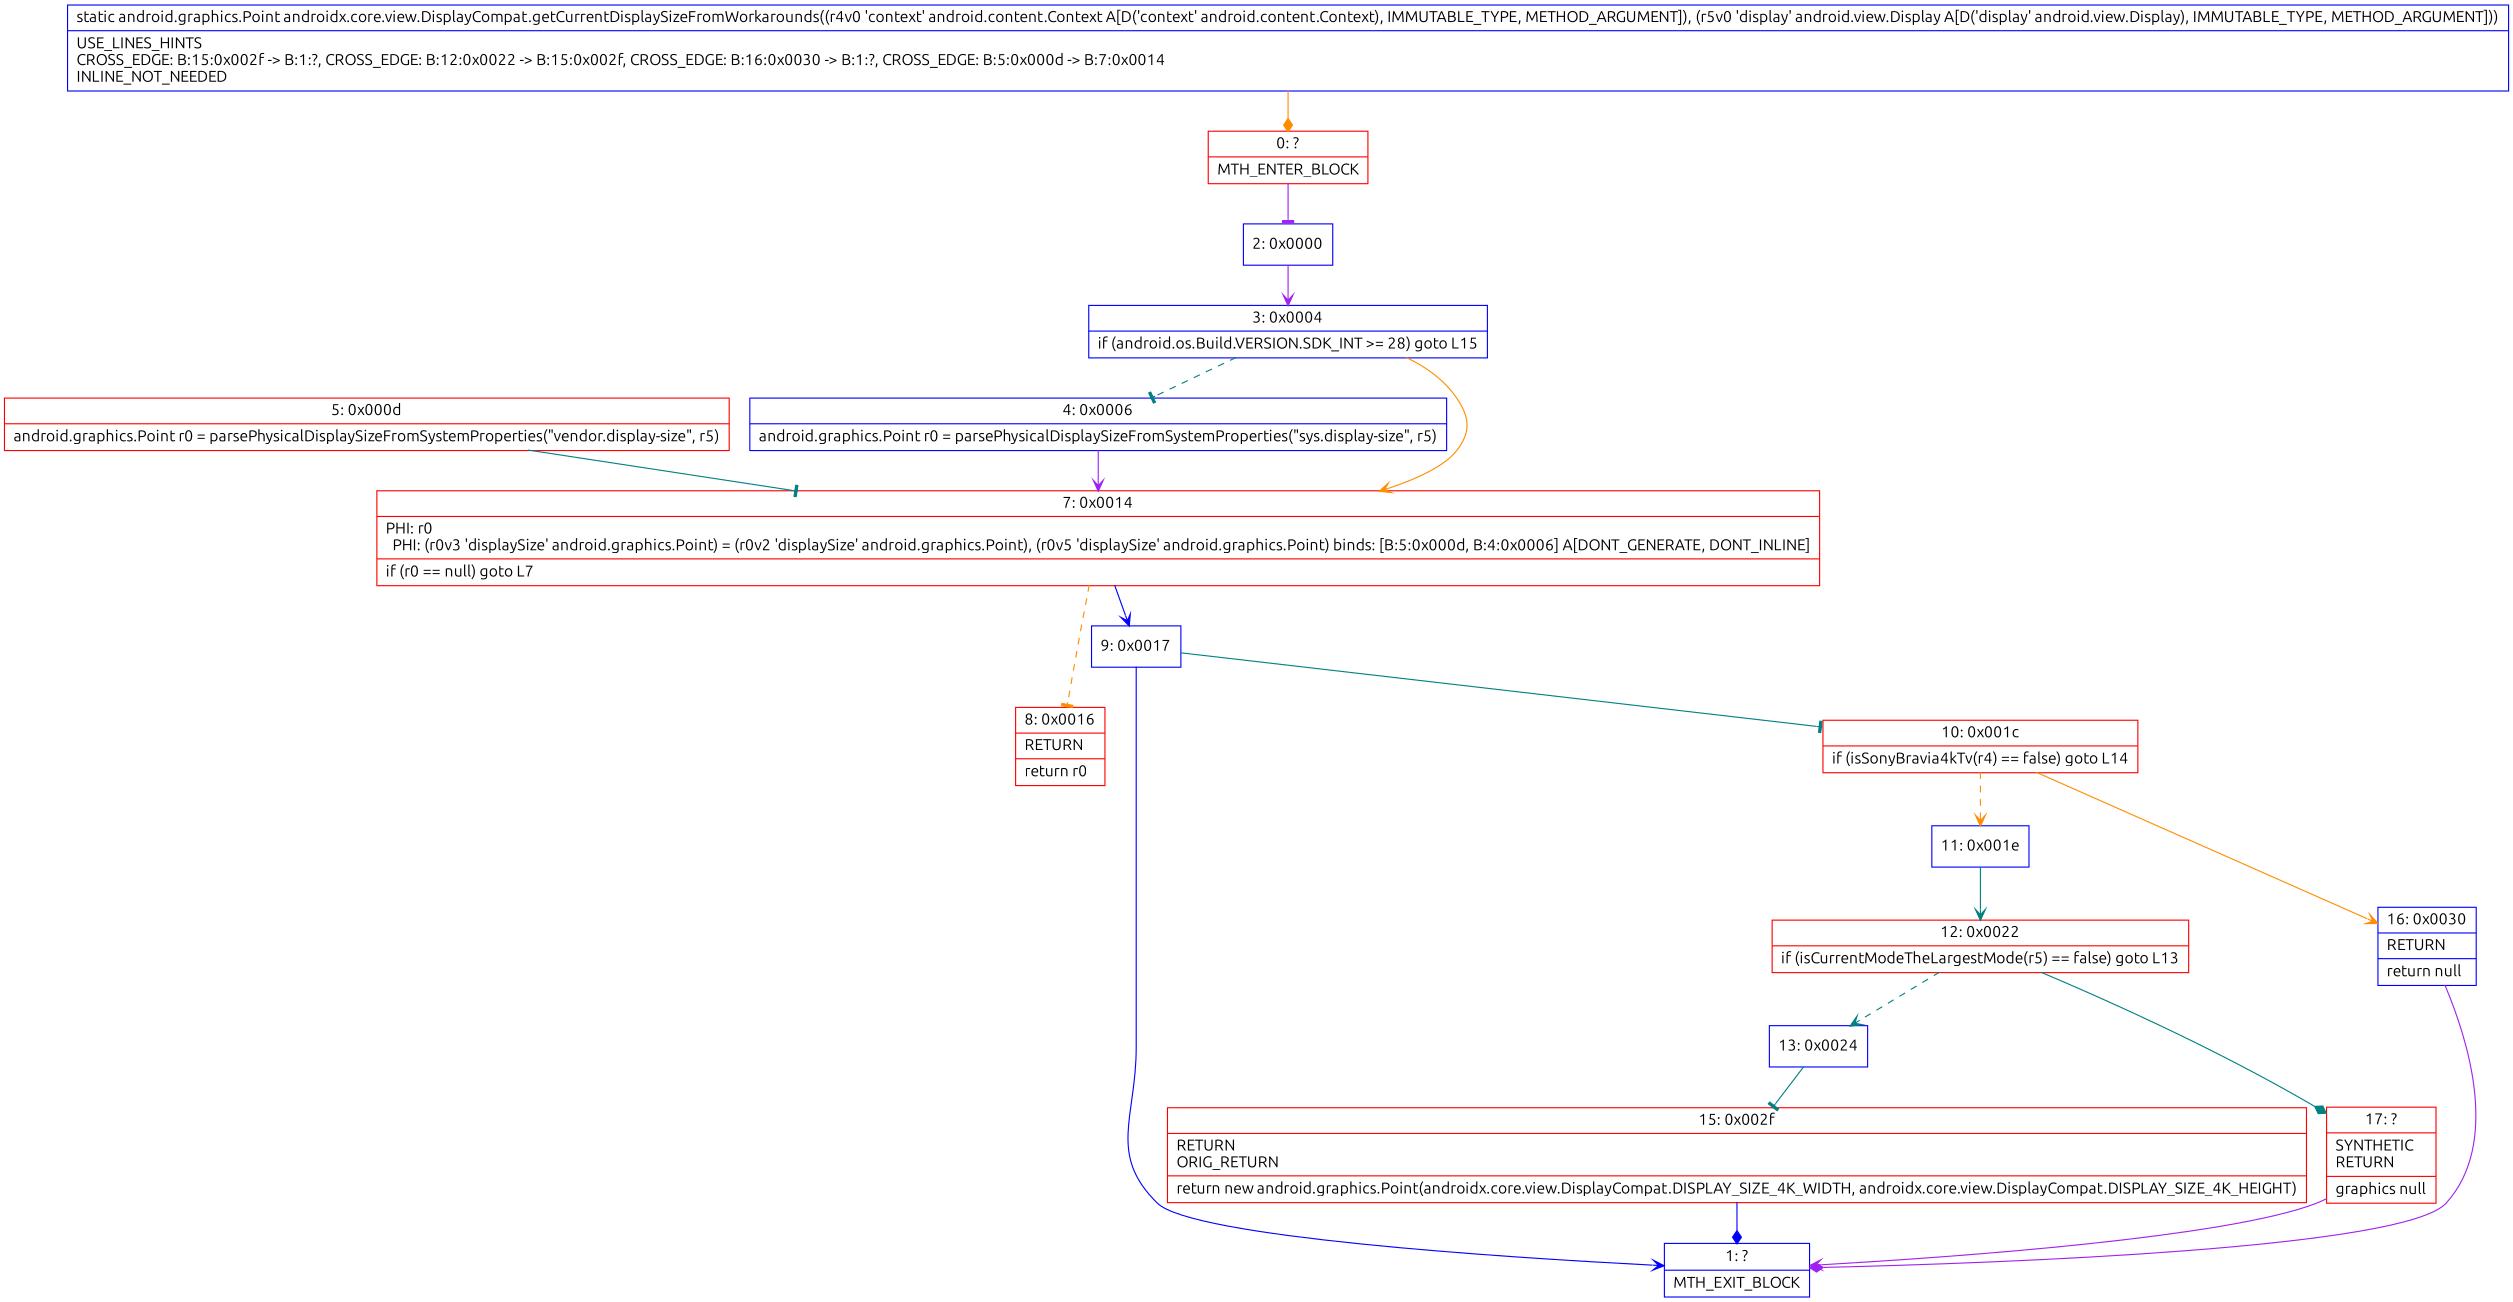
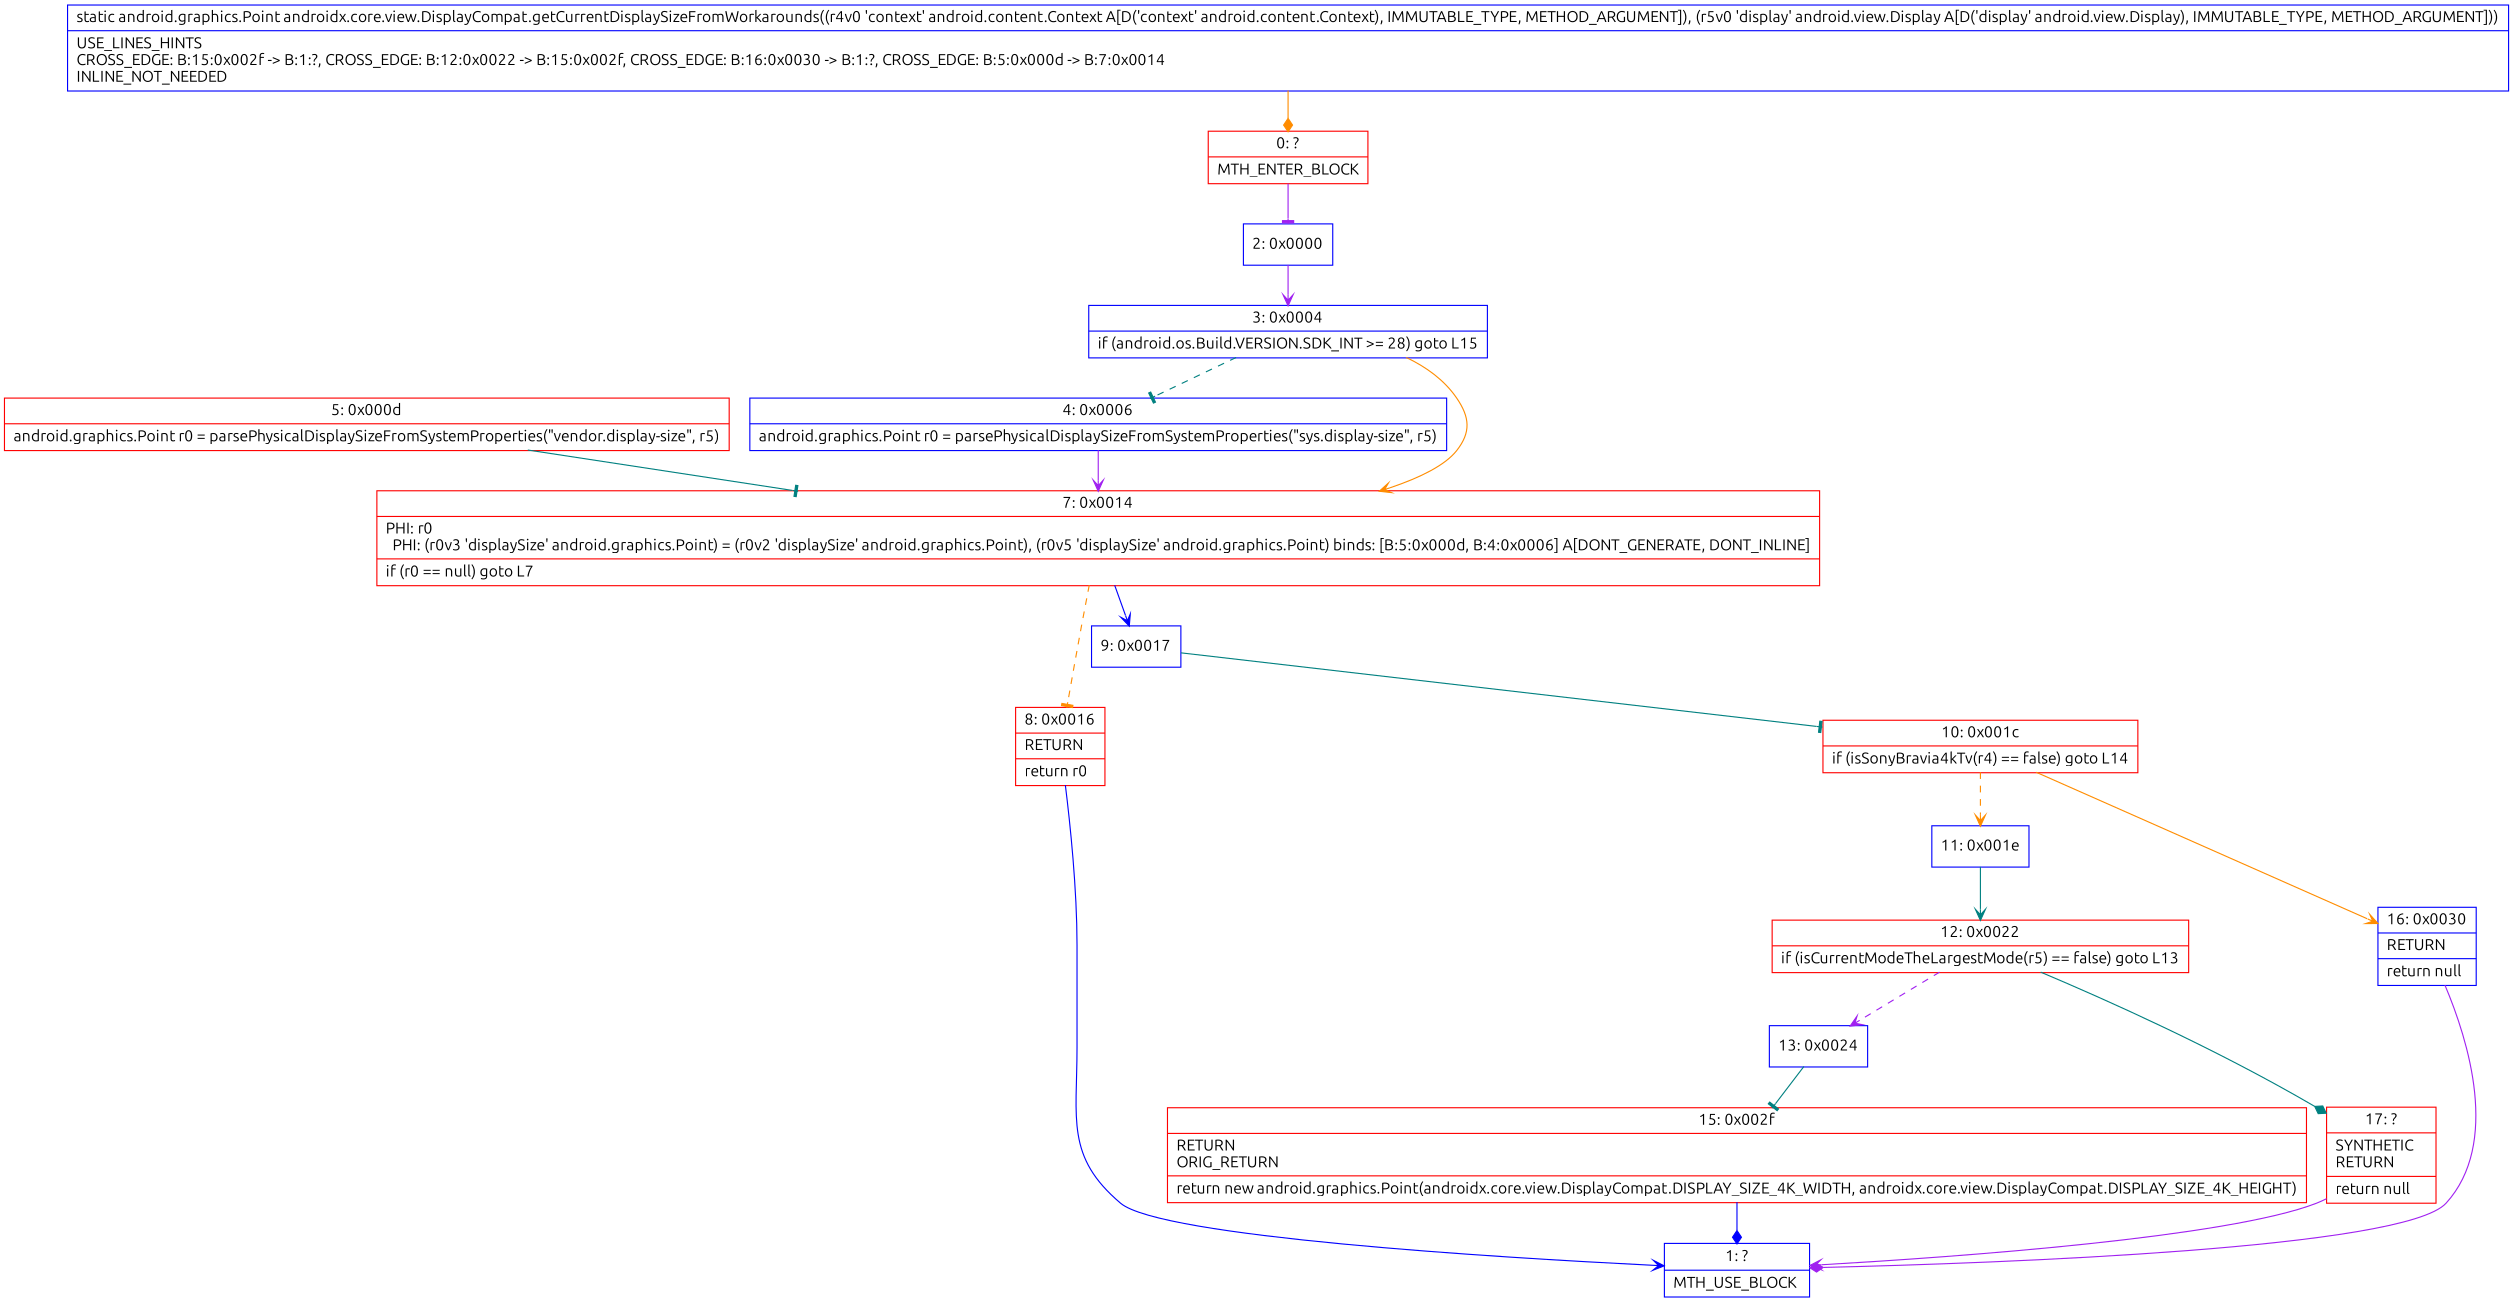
(1900, 996) -> (1900, 996)
(1143, 1186) -> (1170, 1220)
(2381, 1189) -> (2373, 1189)
(1737, 1283) -> (1735, 1283)
